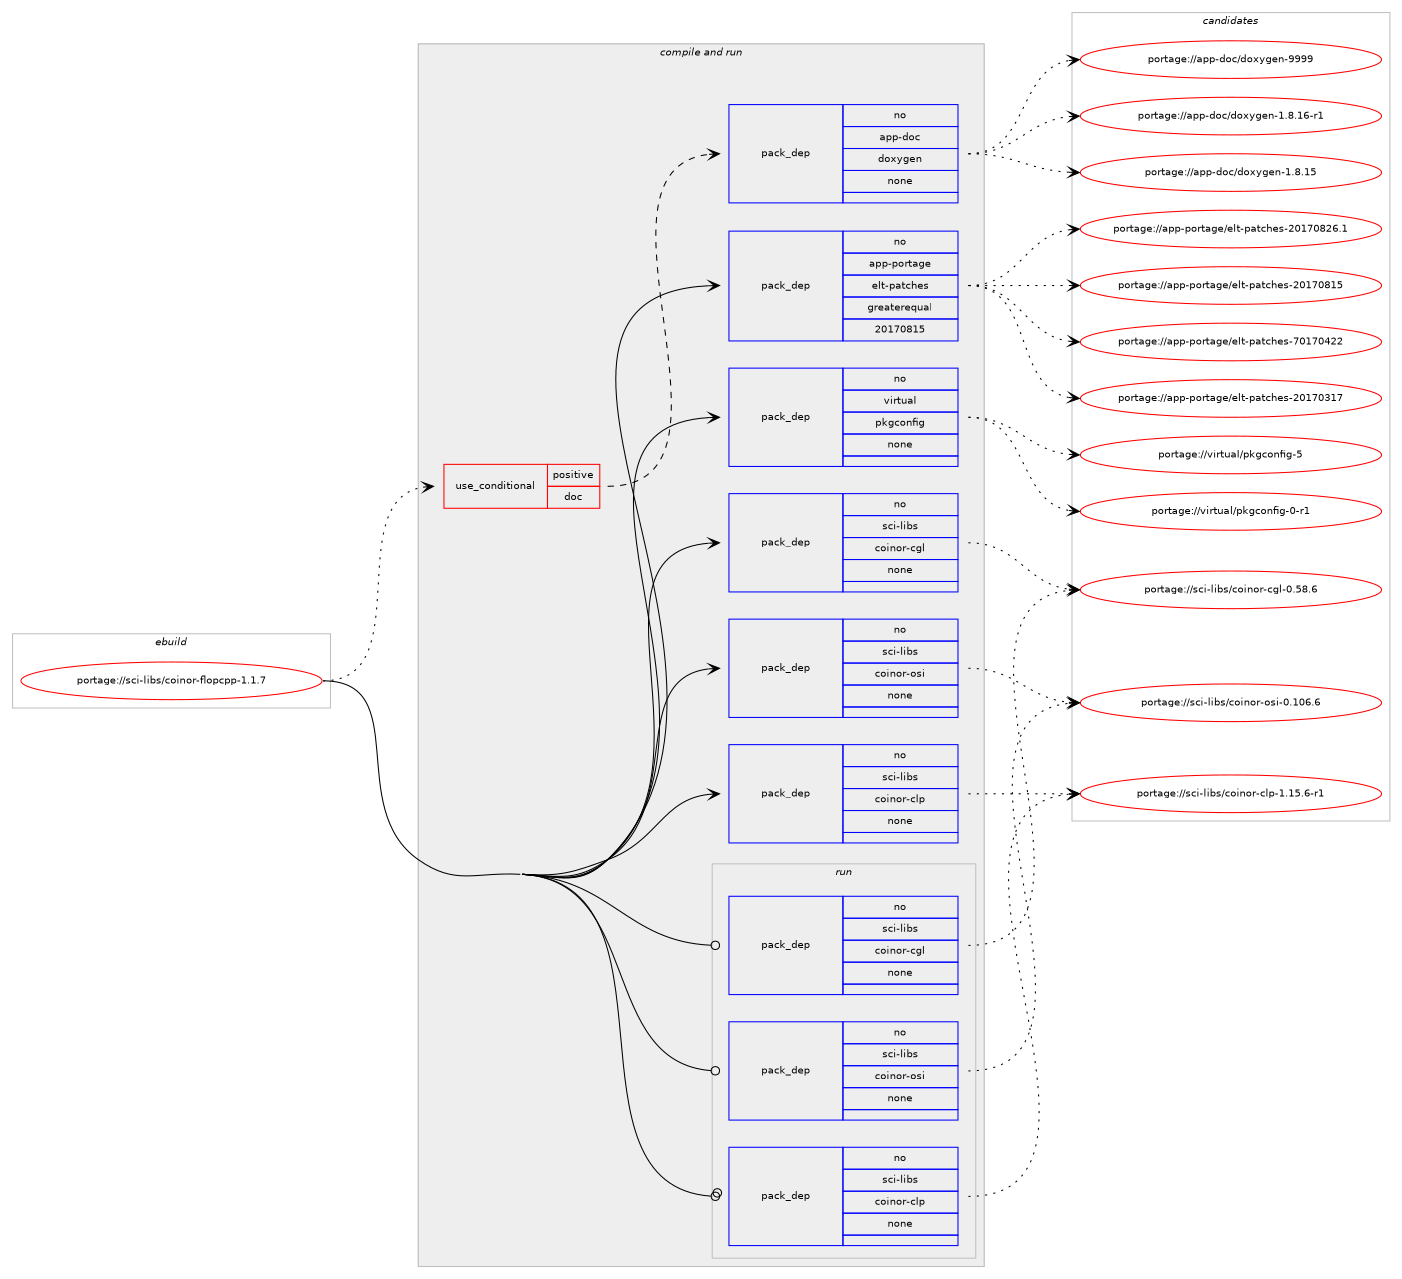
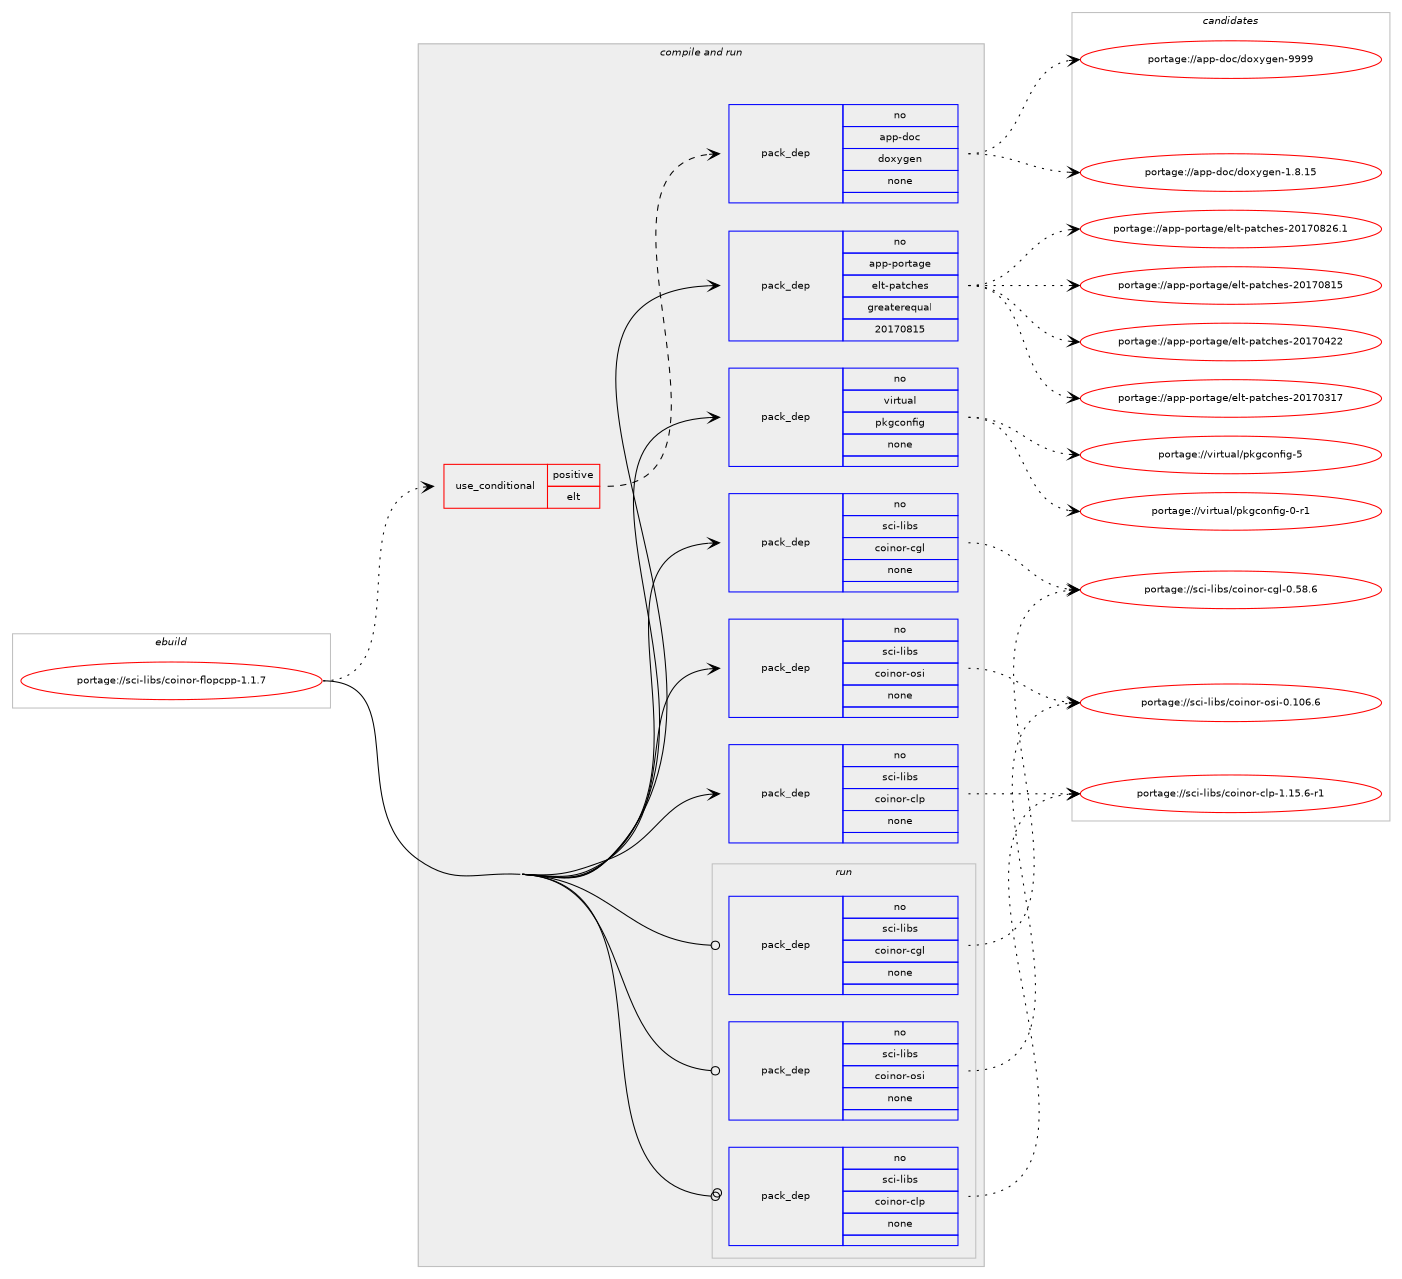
(1231, 116) -> none
(1231, 342) -> (1231, 342)
(574, 497) -> (574, 497)
